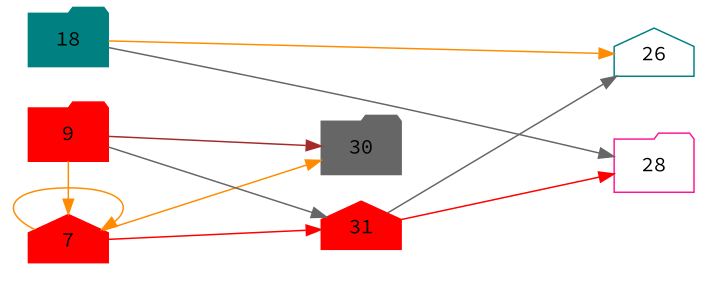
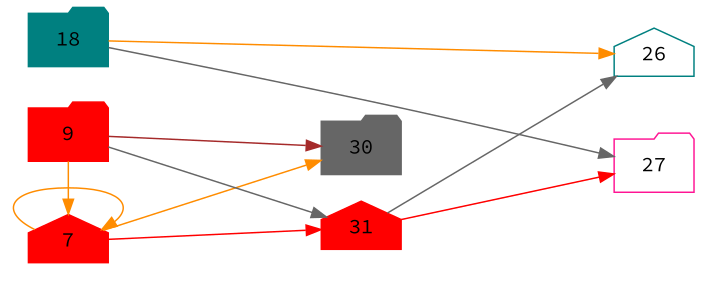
(654, 166) -> (654, 166)
